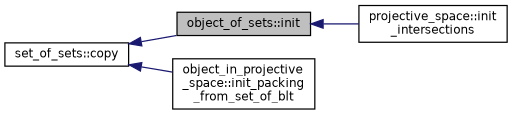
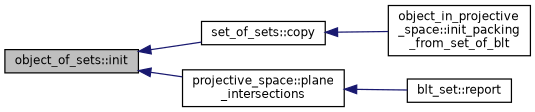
(433, 24) -> (263, 88)
(159, 39) -> (176, 46)
none -> (459, 91)
